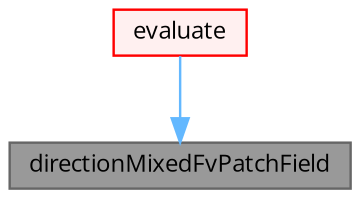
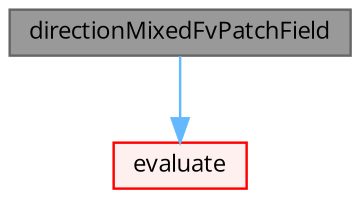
(180, 87) -> (180, 87)
